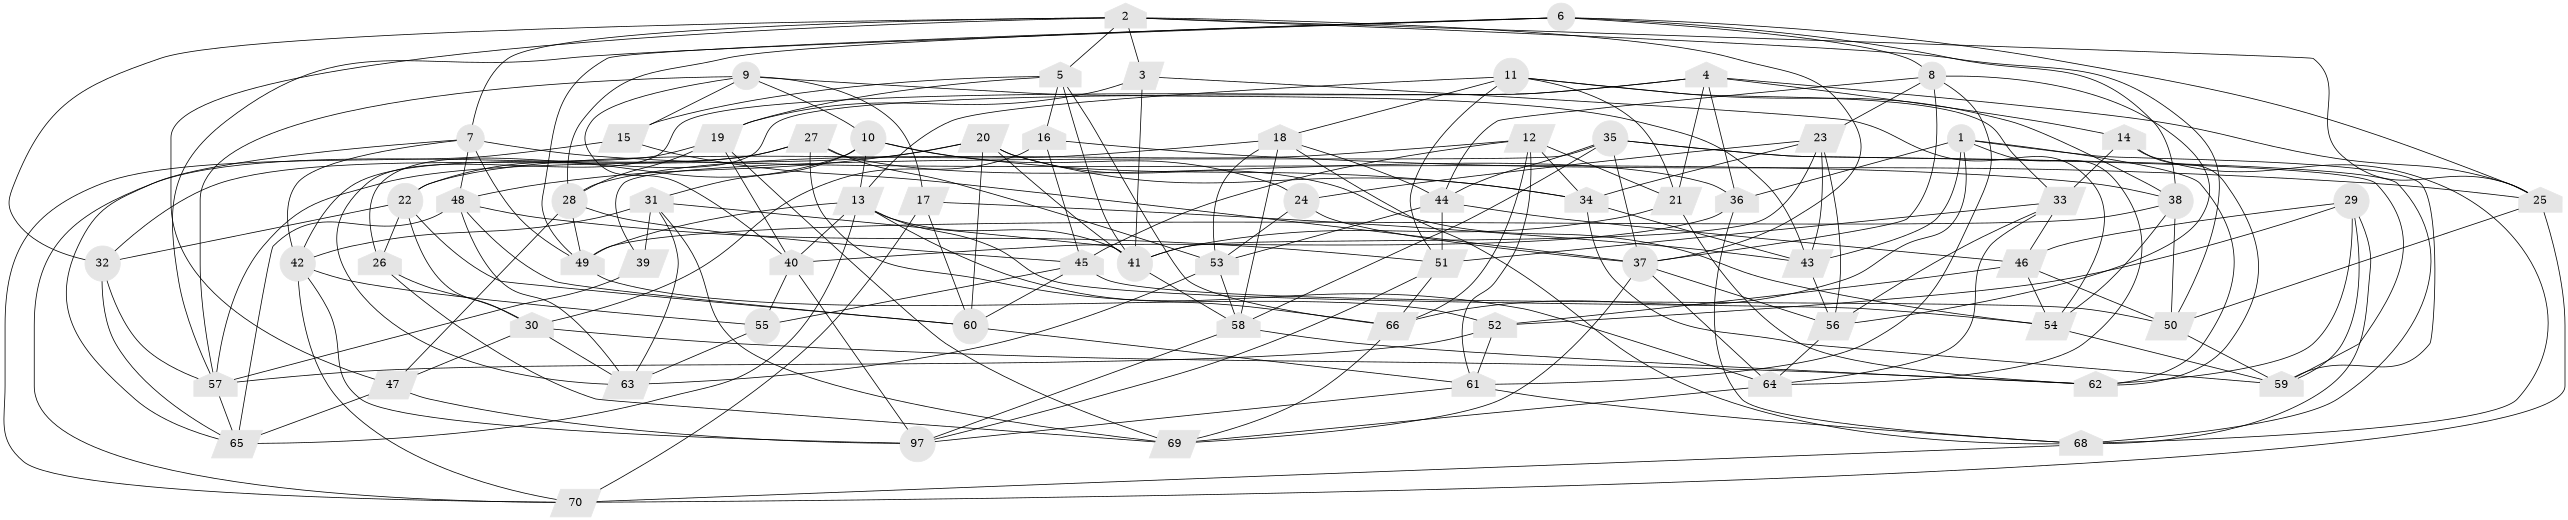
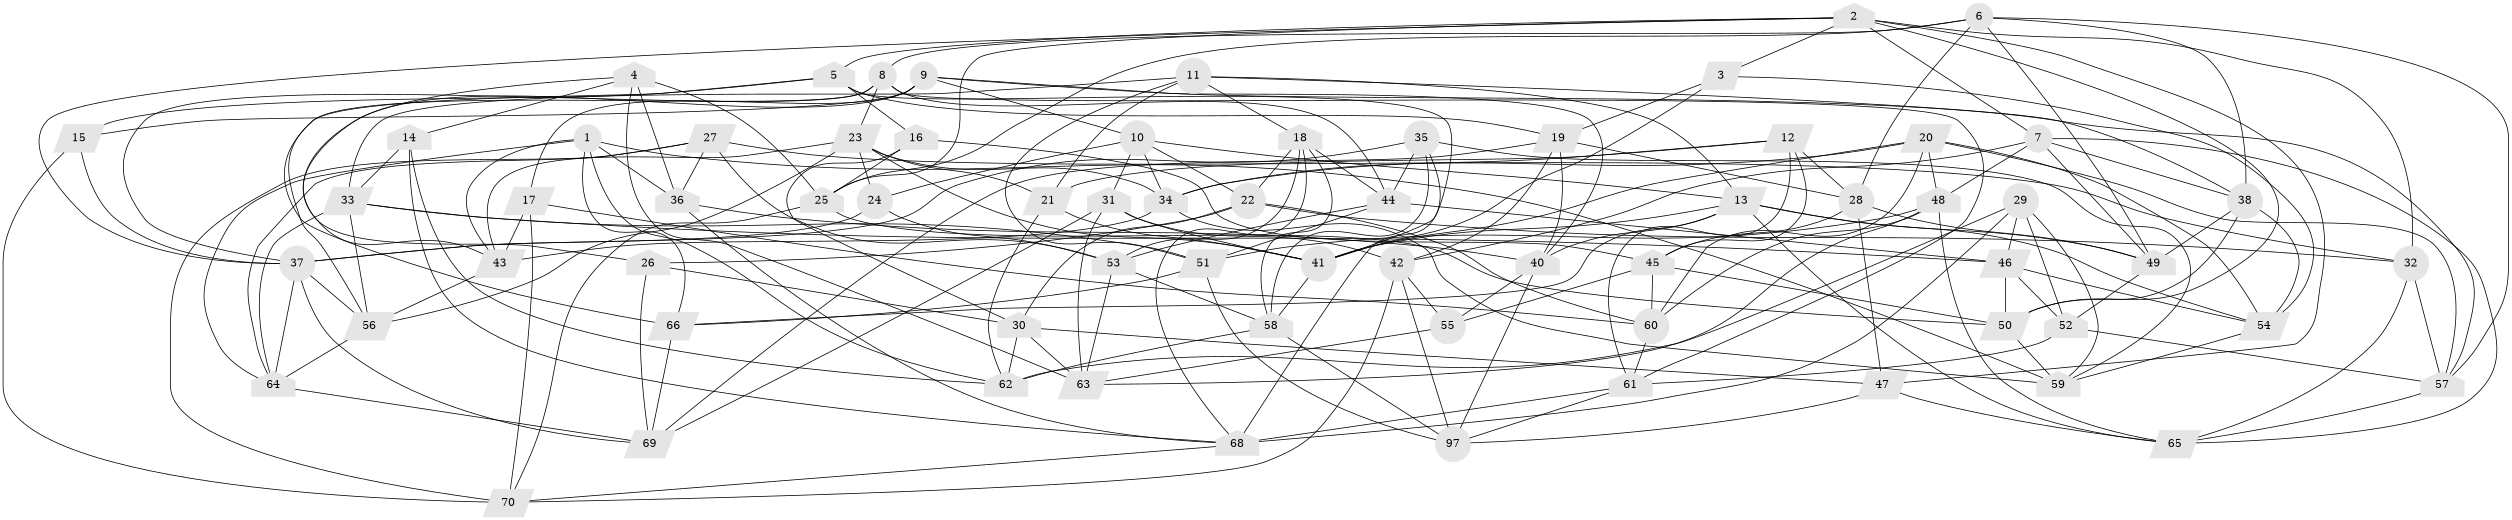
(1690, 142) -> (952, 170)
(643, 264) -> none
(1487, 265) -> none
